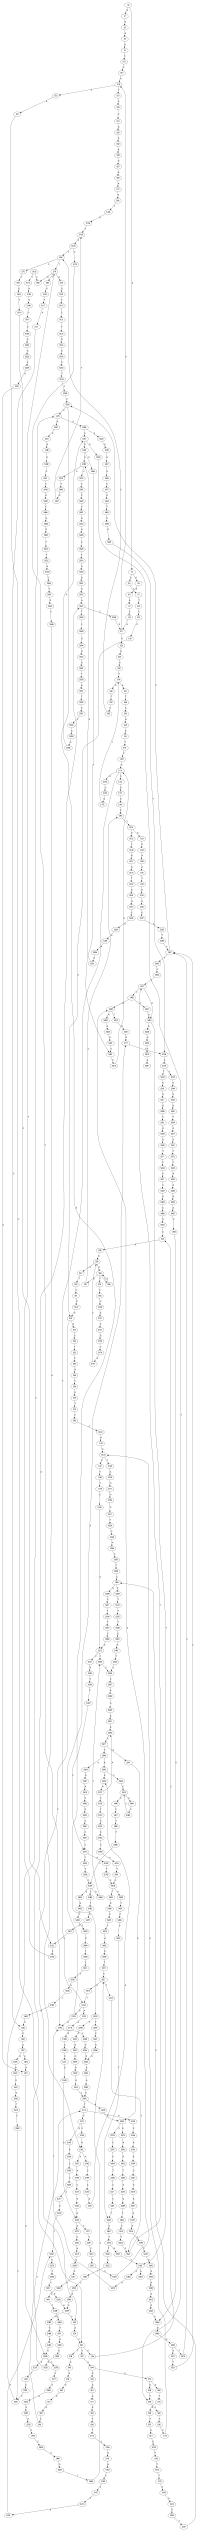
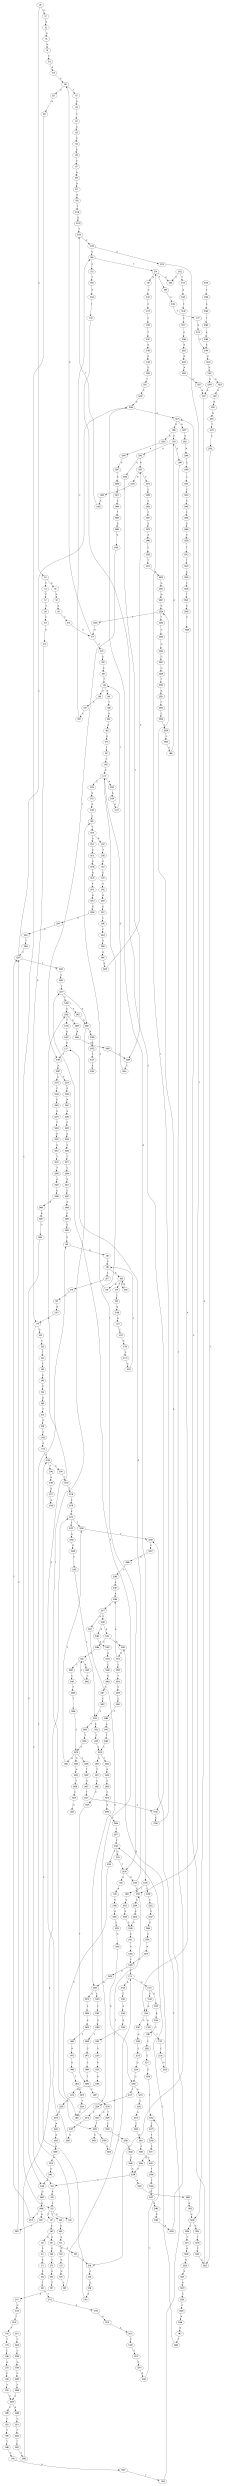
(110, 1507) -> none
(85, 1957) -> none
